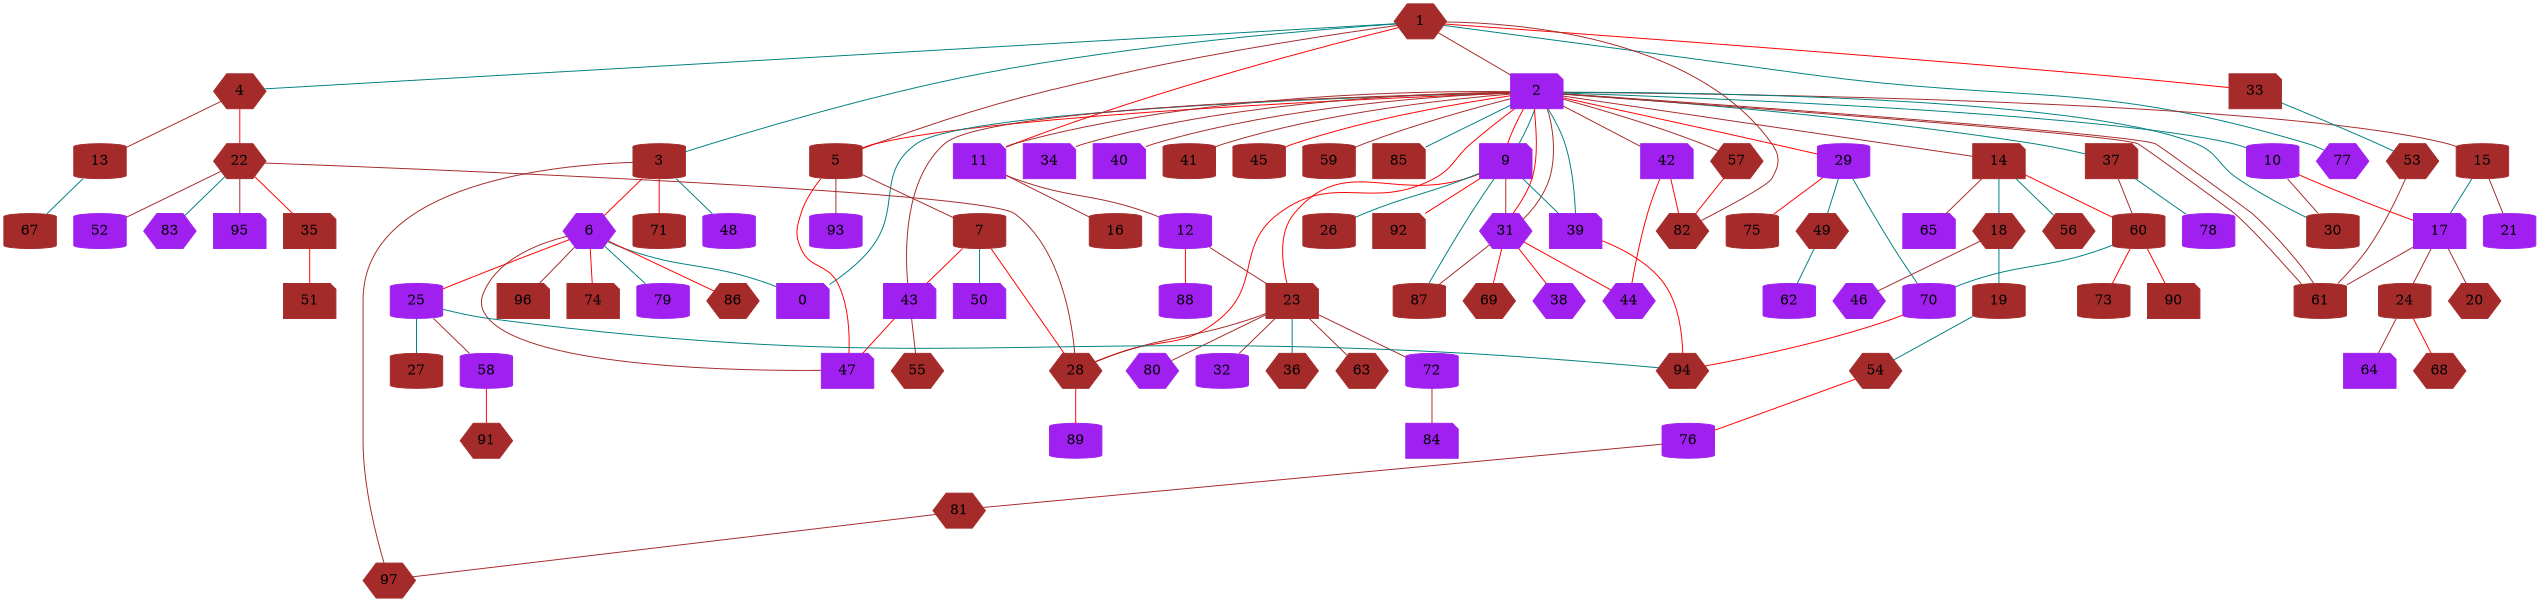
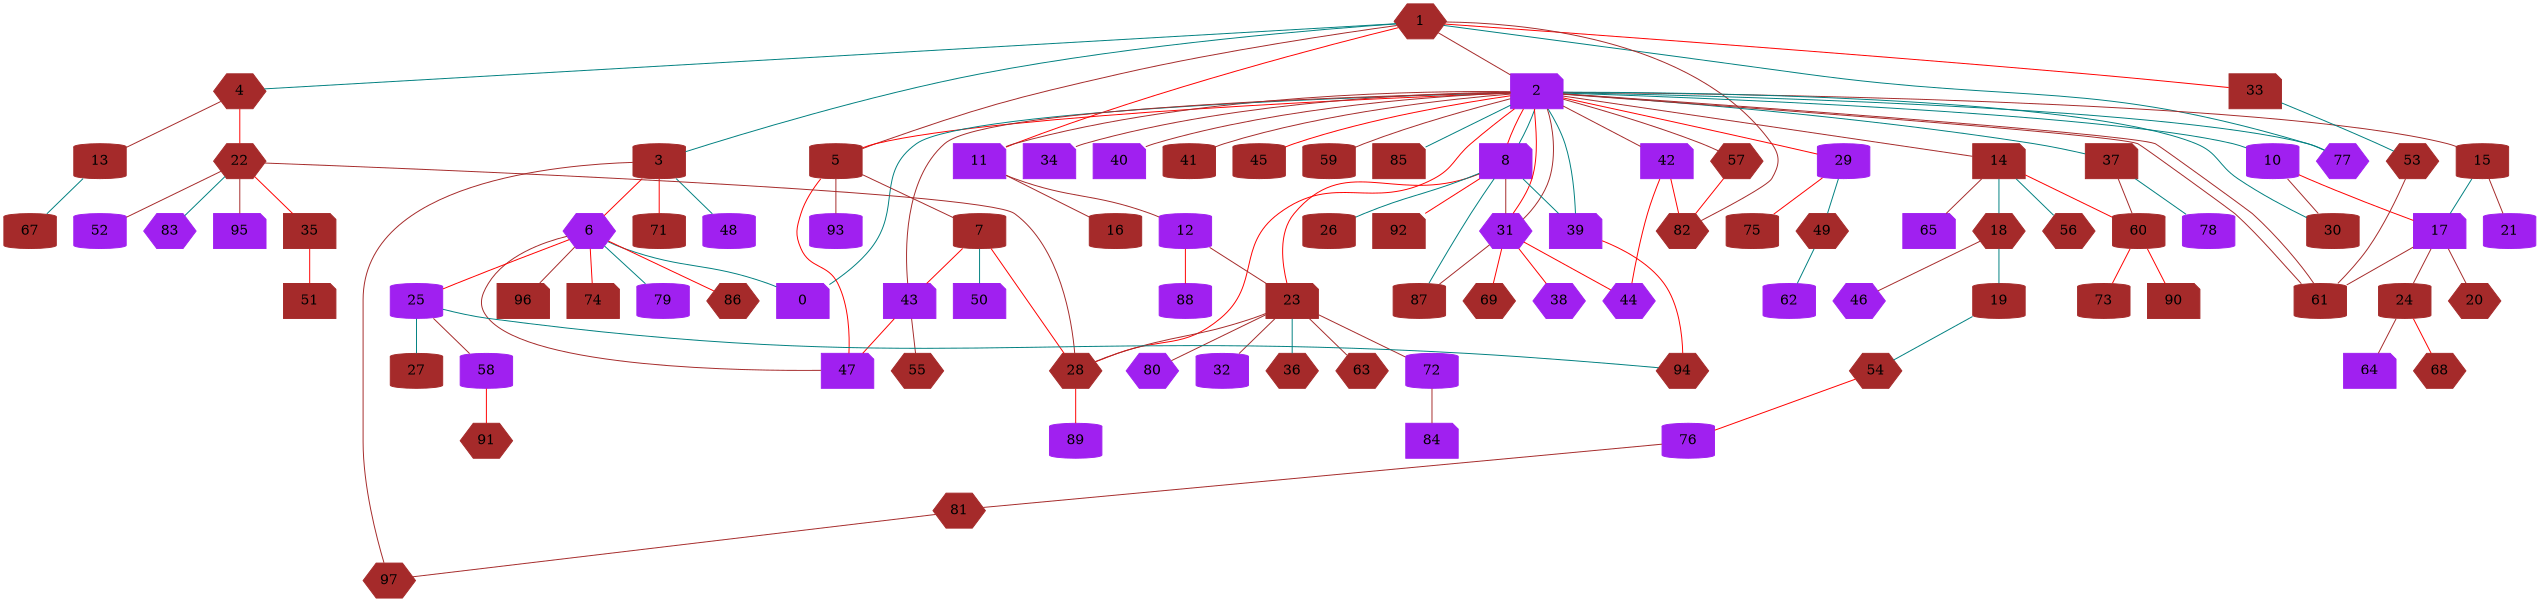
none -> (2117, 118)
(1506, 161) -> (1506, 161)
(1929, 301) -> none
